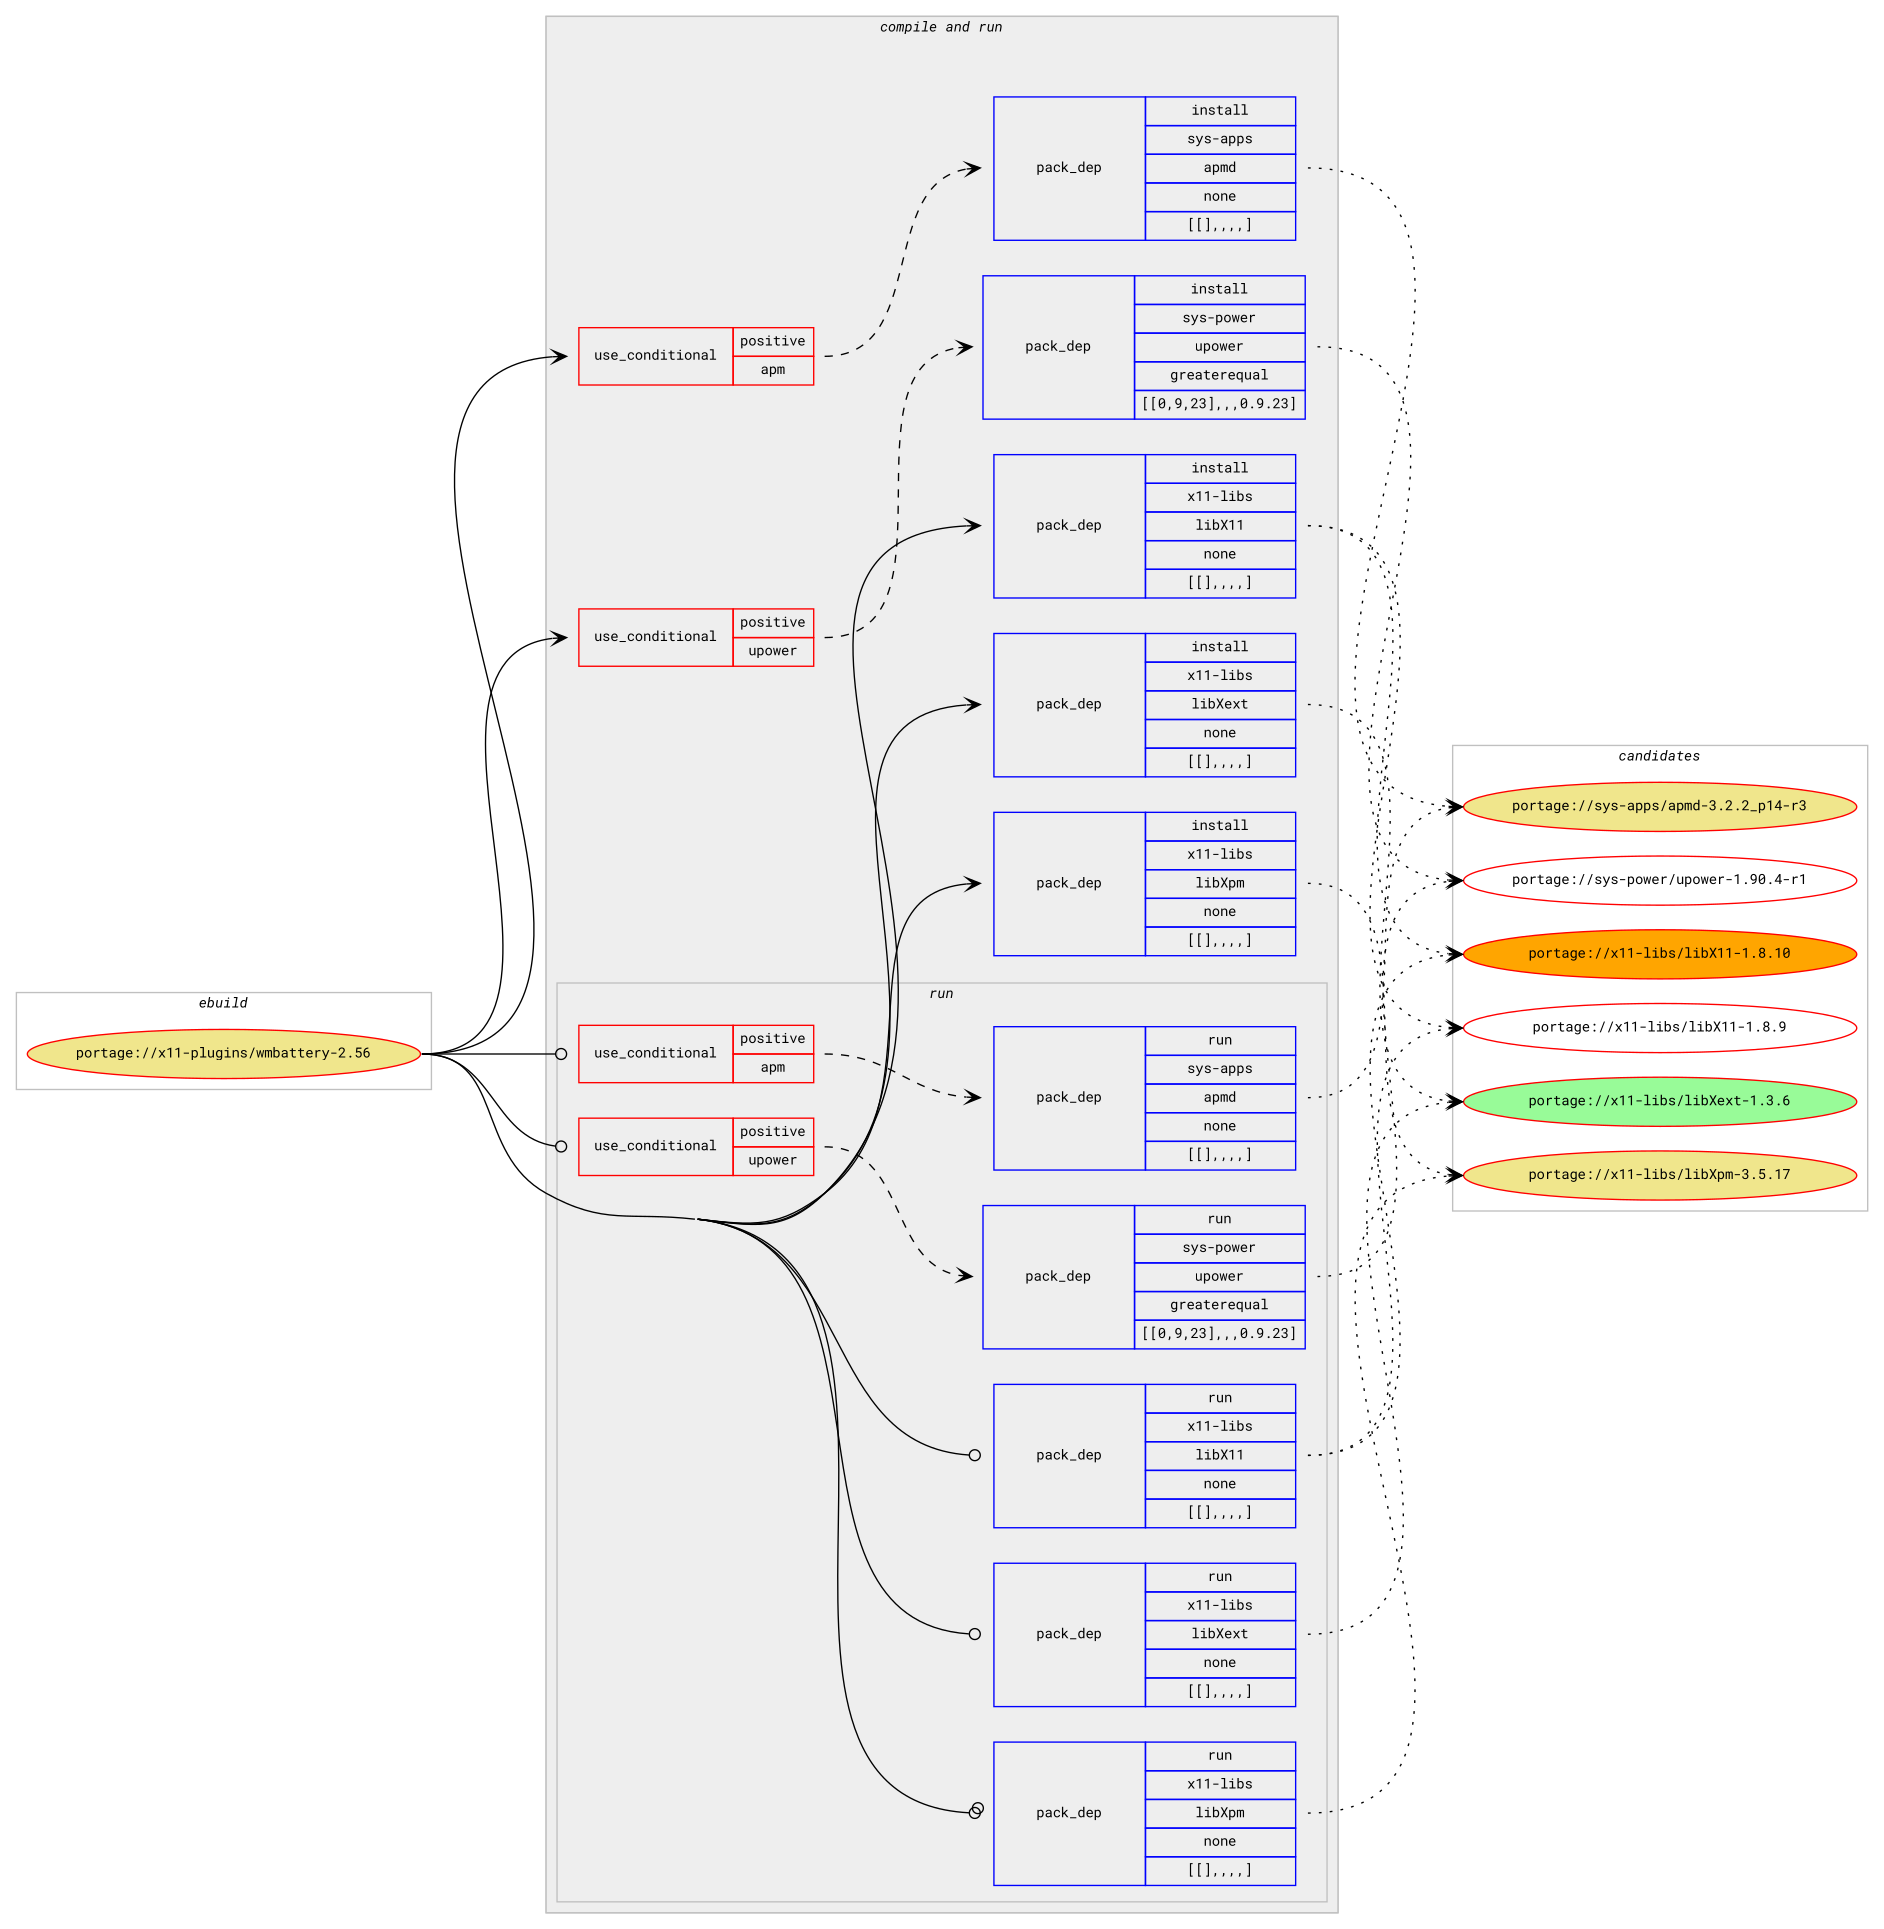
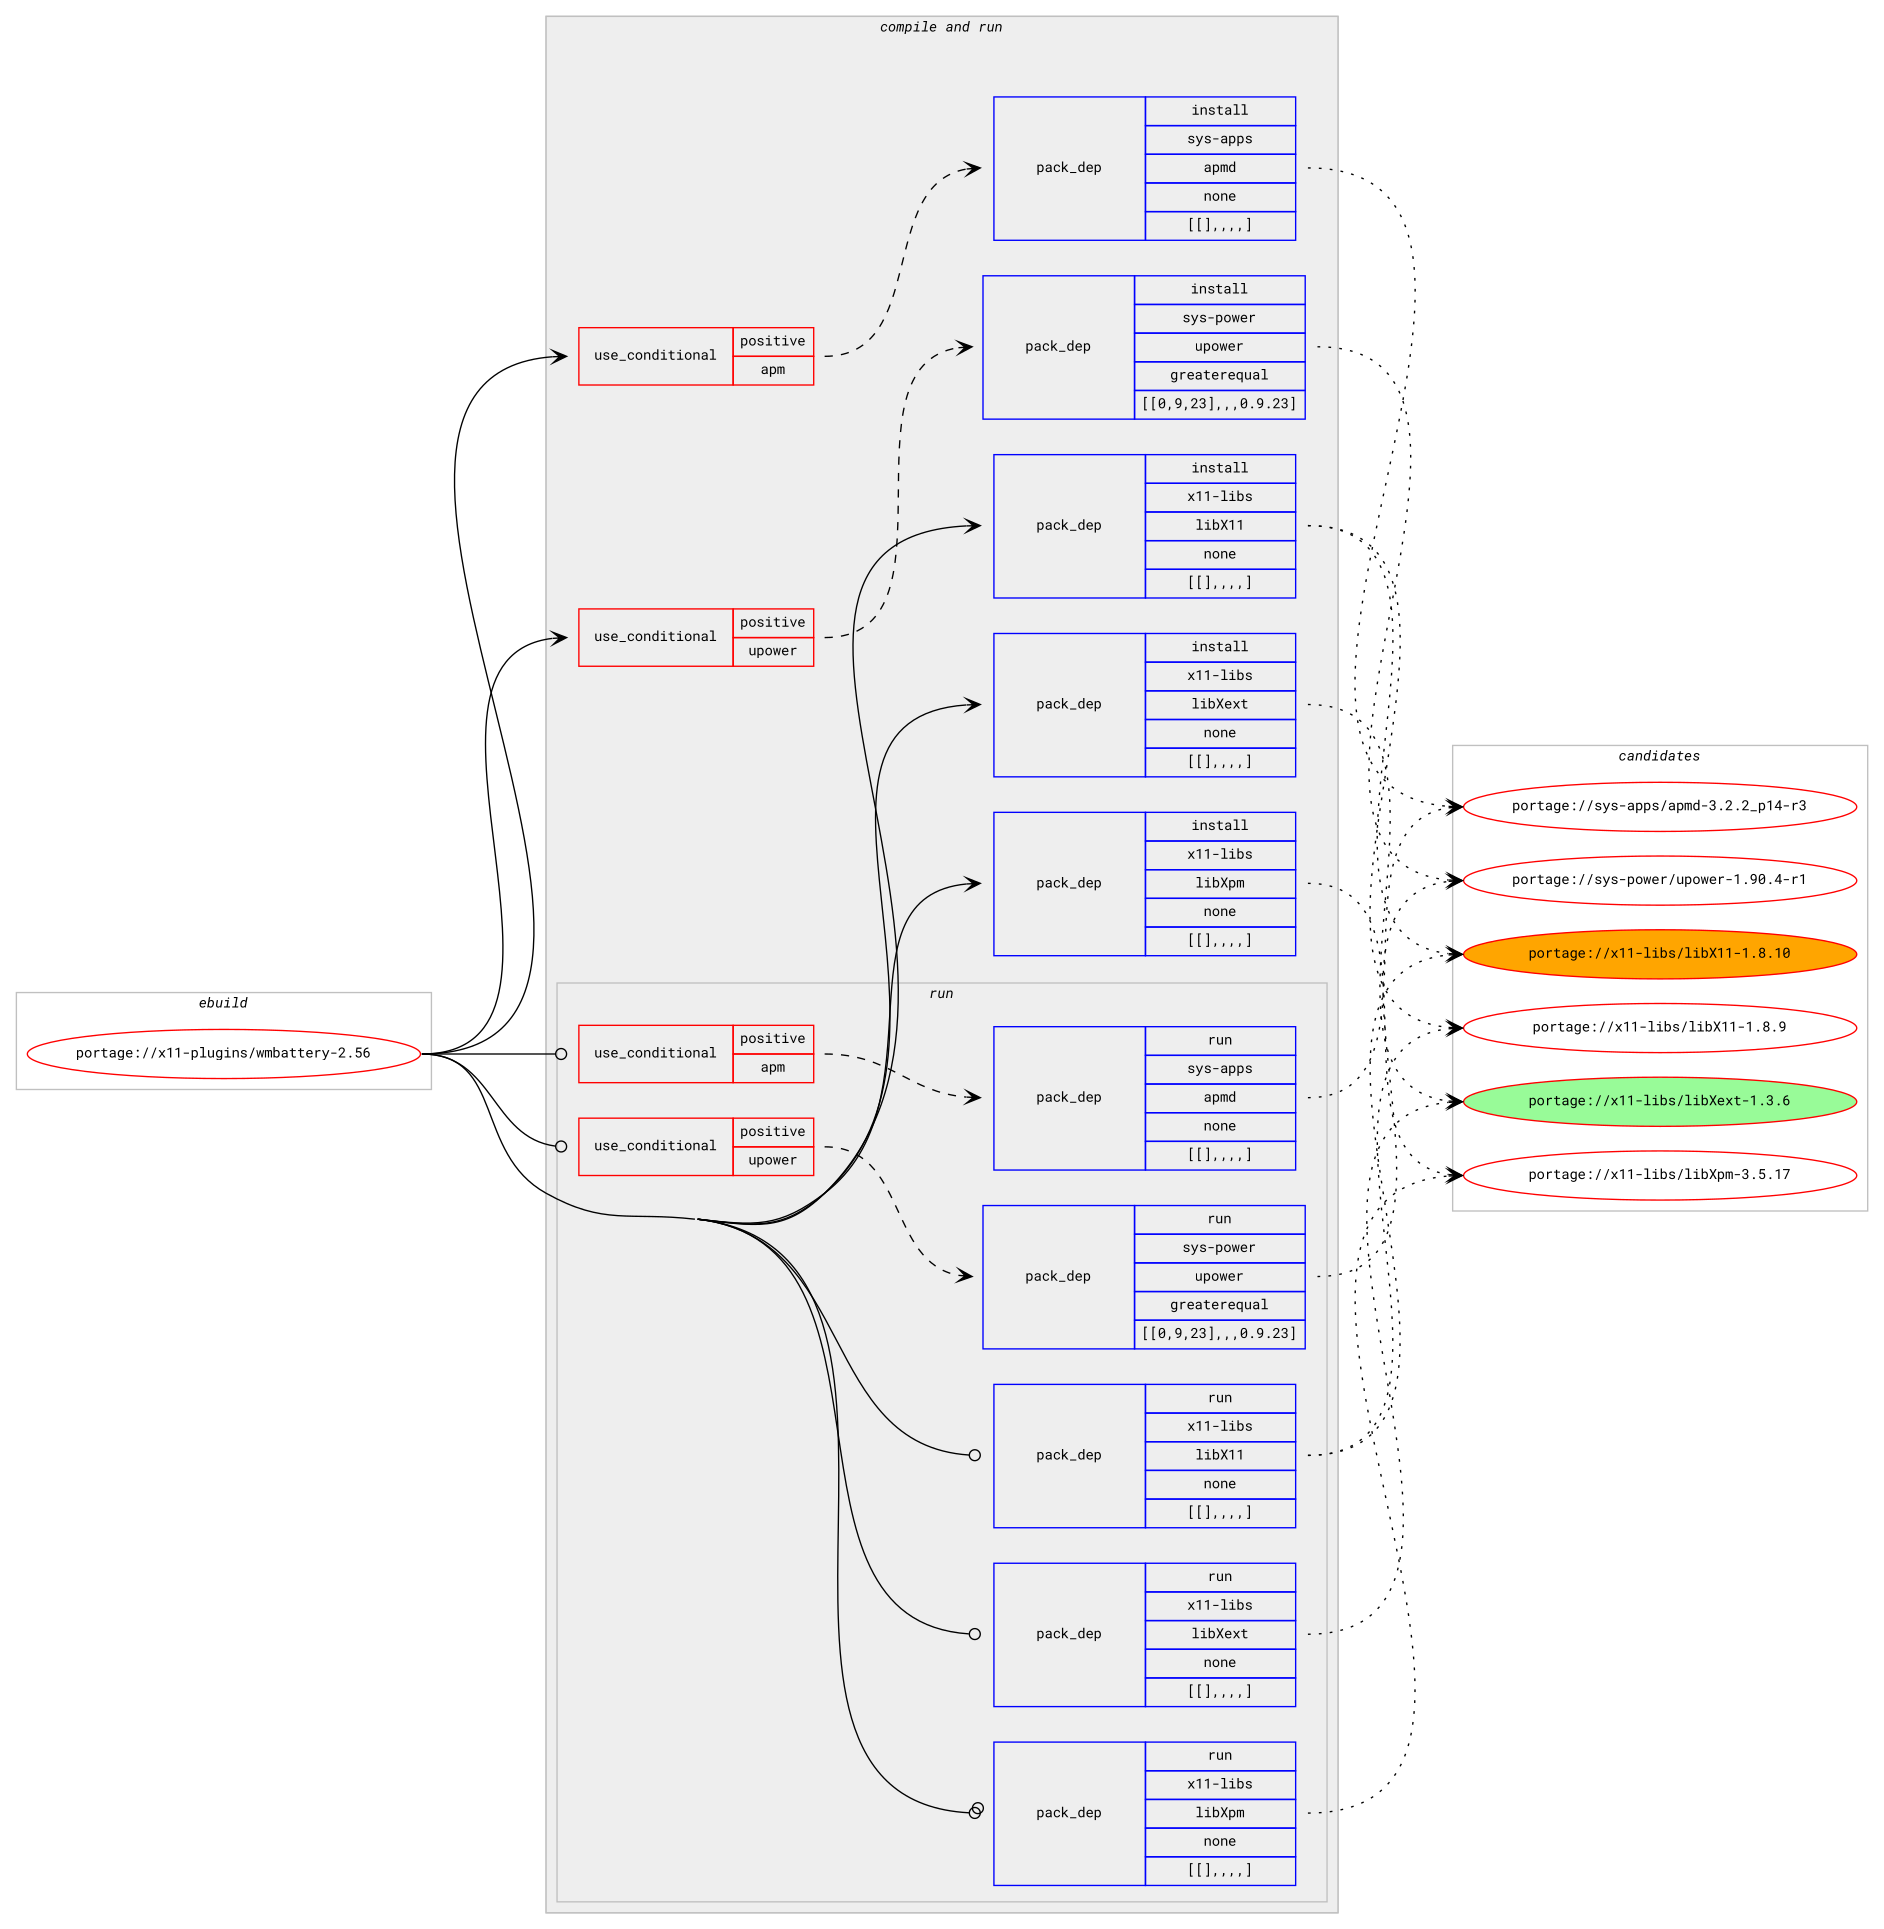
(1660, 807) -> (1660, 807)
(224, 1054) -> (224, 1054)
(1660, 1176) -> (1660, 1176)
